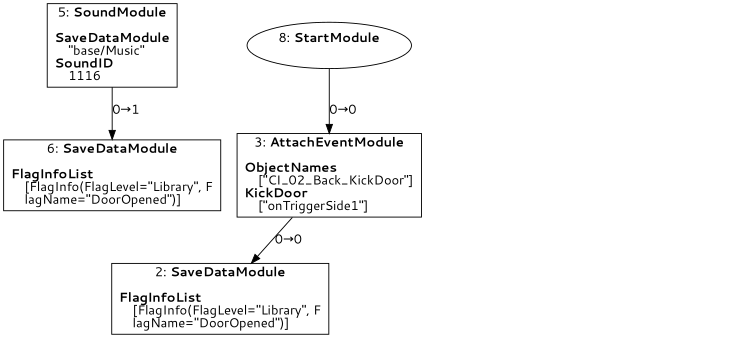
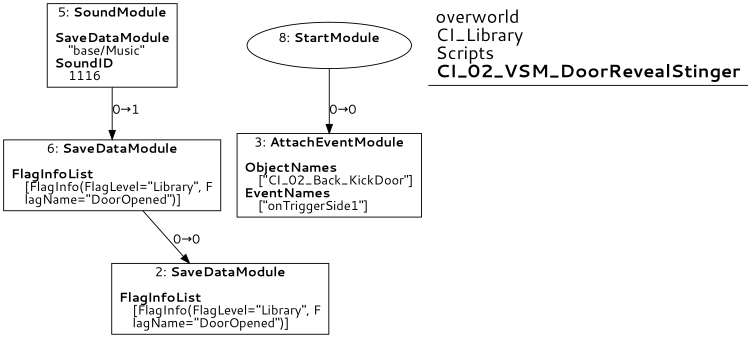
none -> (588, 45)
(276, 193) -> (287, 193)
(275, 237) -> (163, 233)
